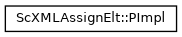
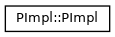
(91, 19) -> (58, 19)
